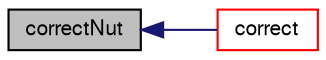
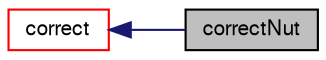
(190, 30) -> (158, 30)
